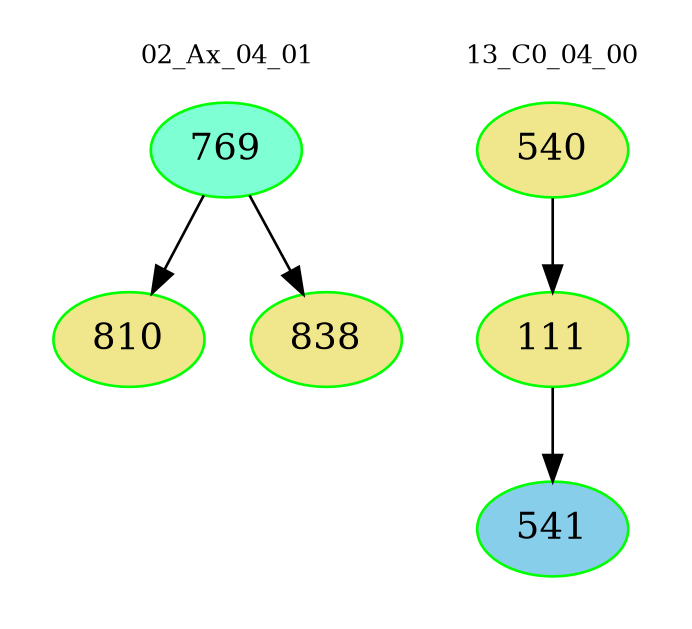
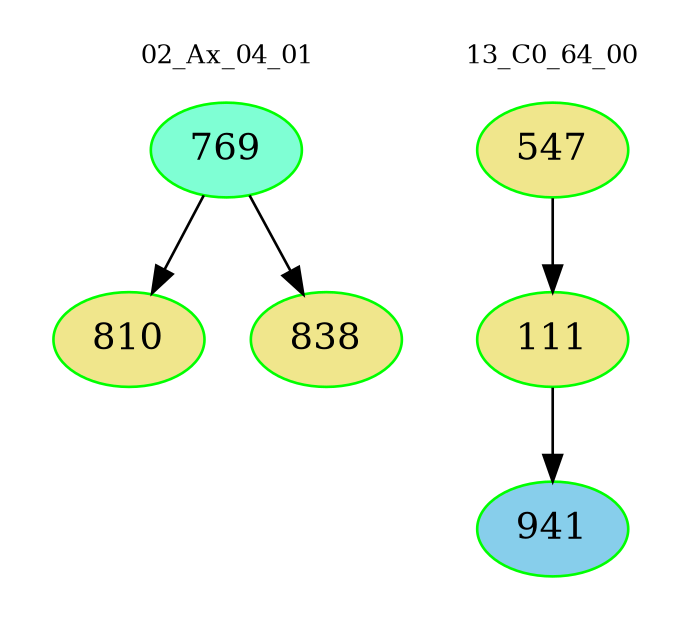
(553, 57) -> (553, 57)
(553, 150) -> (553, 150)
(553, 529) -> (553, 529)
